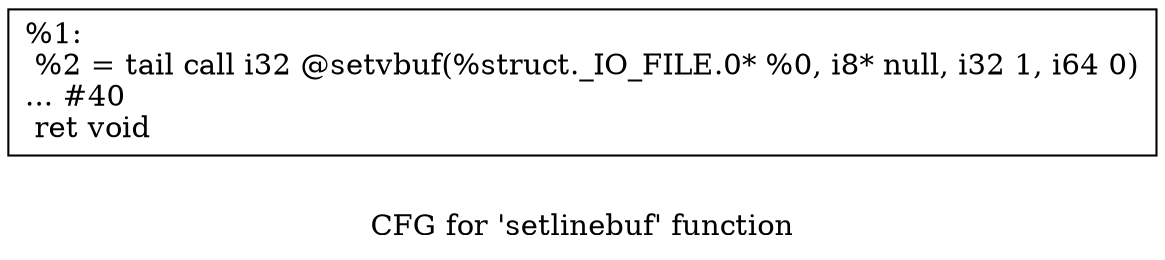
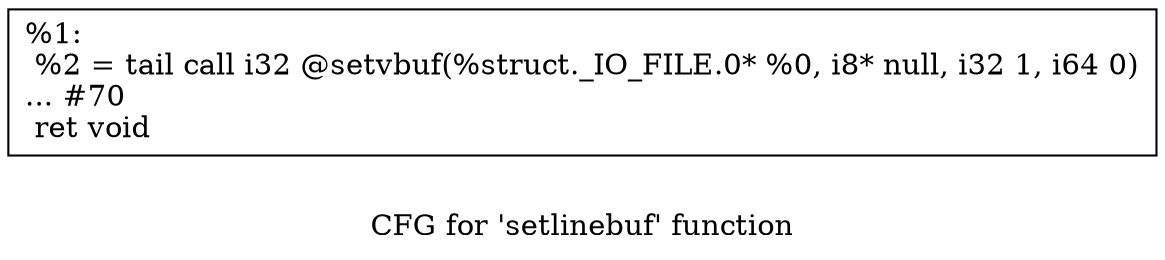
(76, 97) -> (76, 97)
